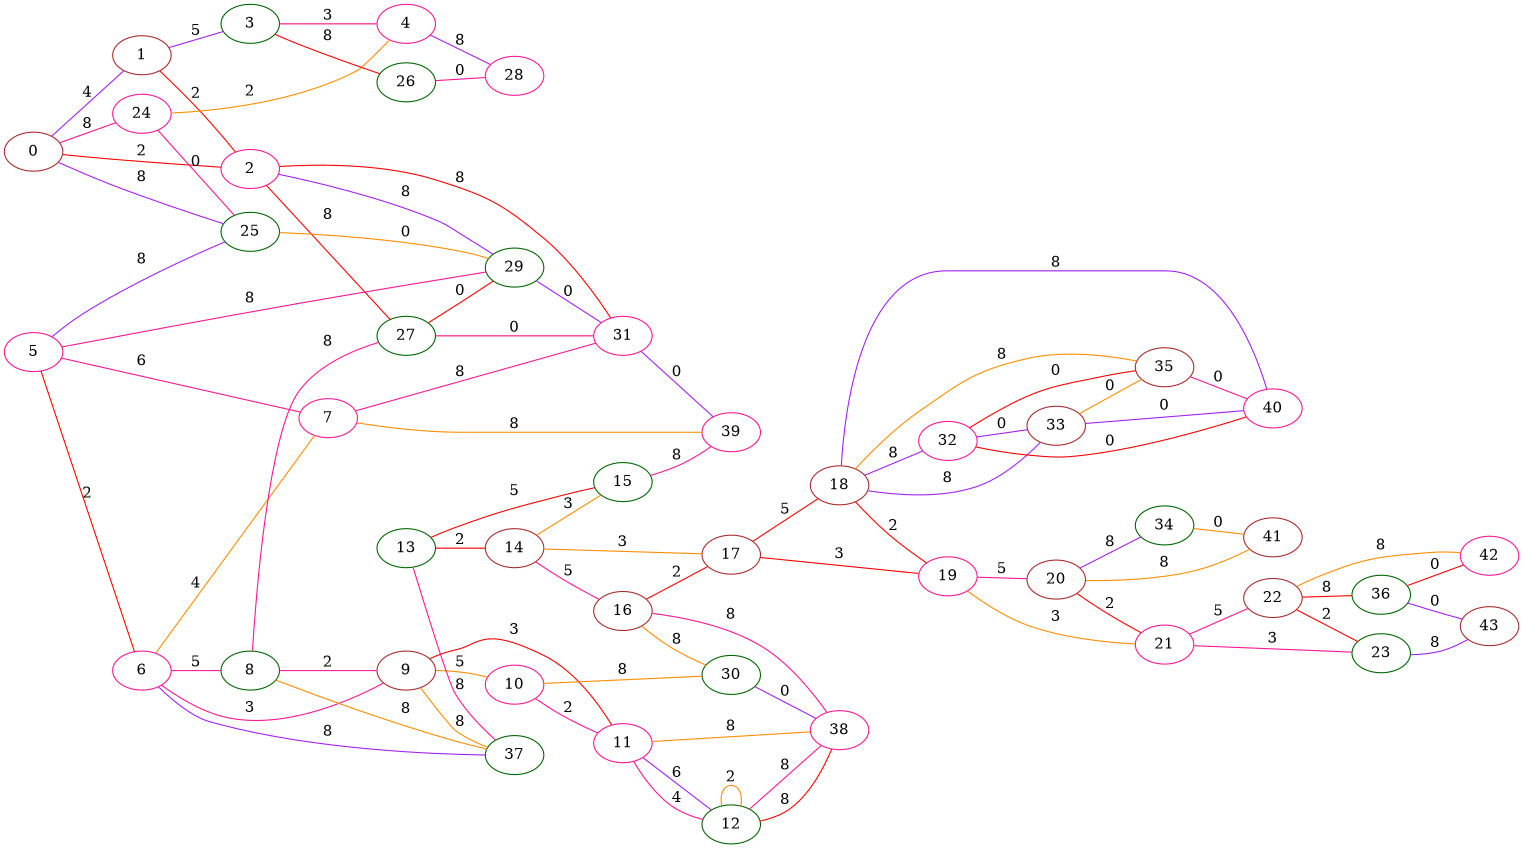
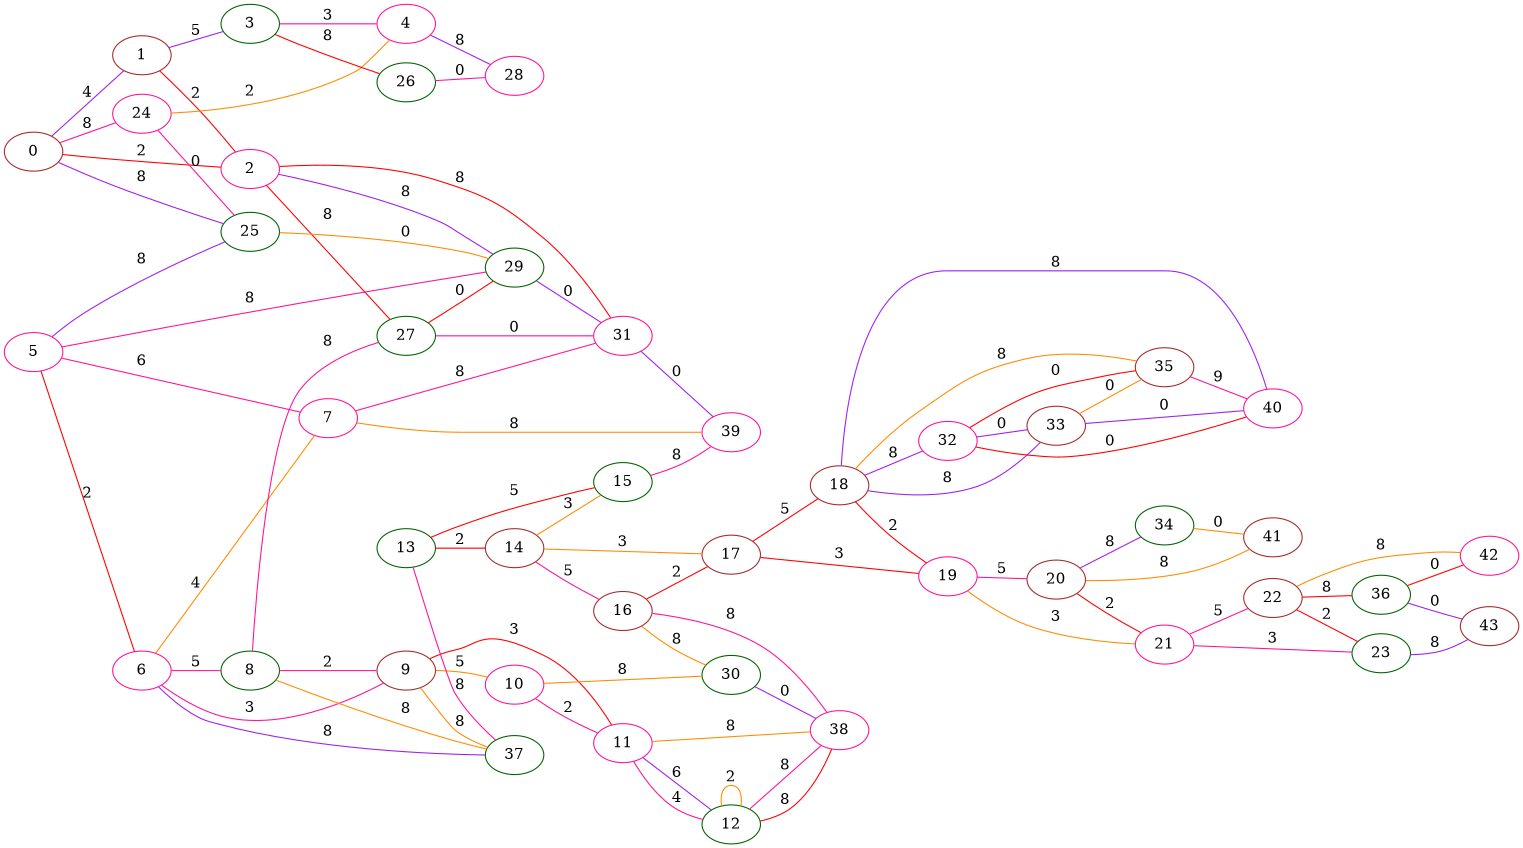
(1219, 378) -> (1219, 378)
